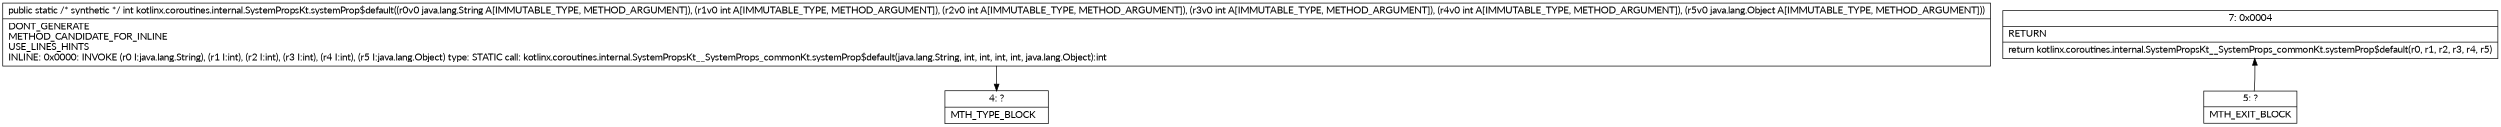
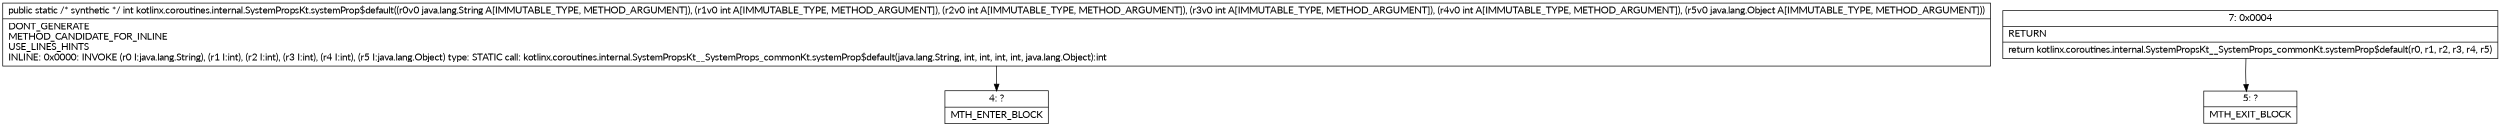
(2255, 78) -> (2246, 71)
(993, 115) -> (997, 115)
